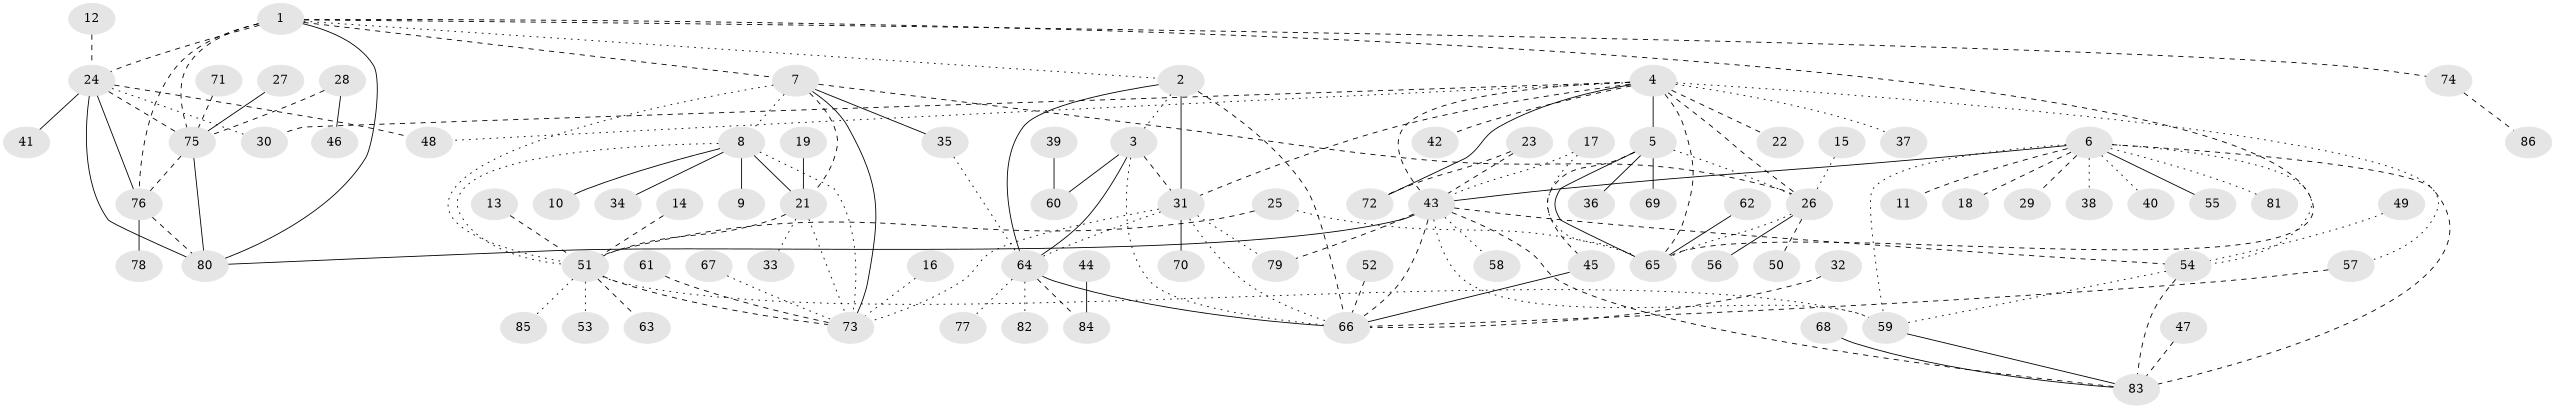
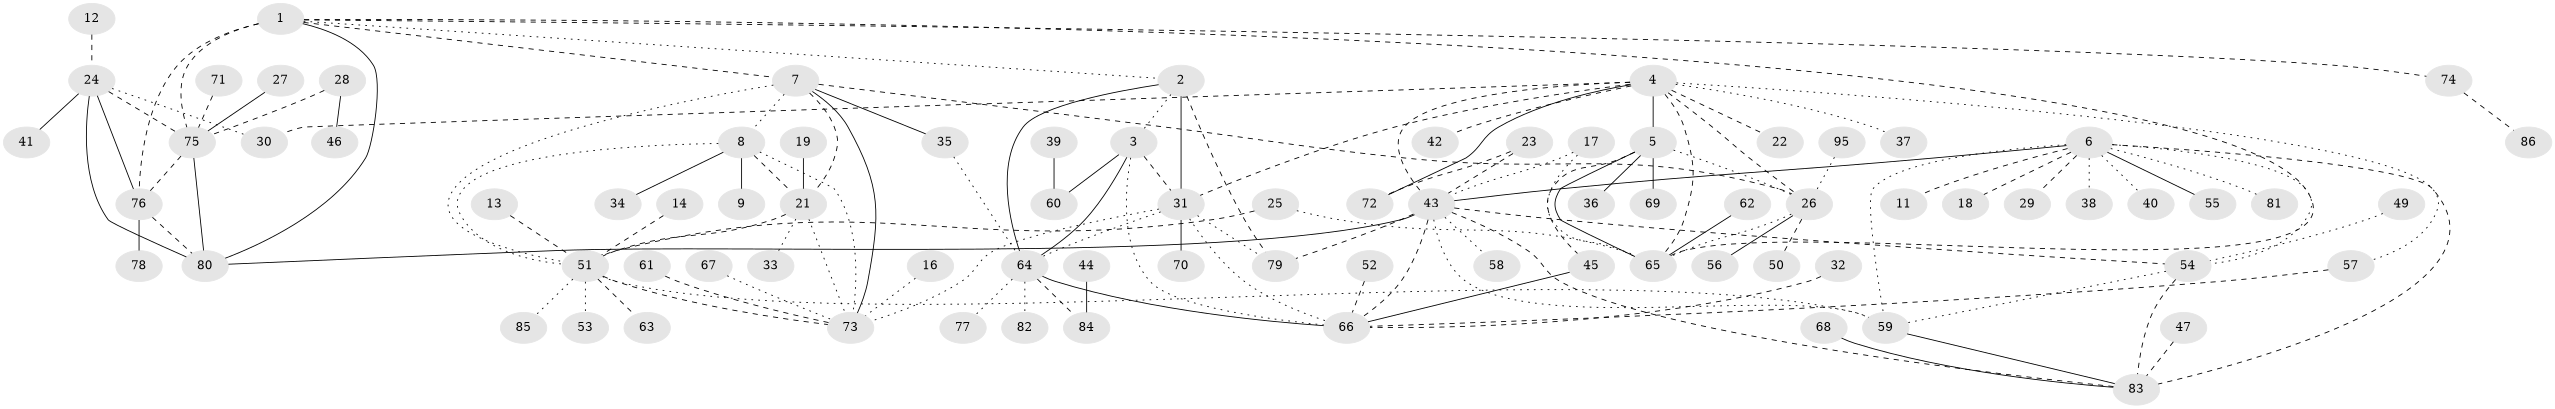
(184, 47) -> none
(429, 142) -> none
(1842, 142) -> (1842, 142)
(772, 173) -> (772, 173)
(1301, 182) -> (1222, 176)
(556, 204) -> none
